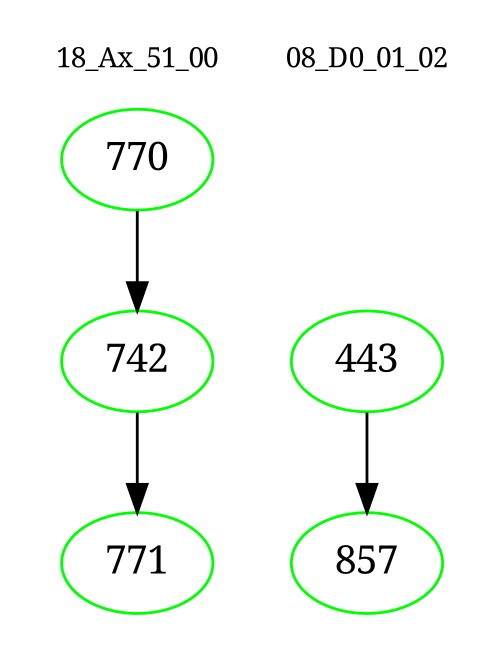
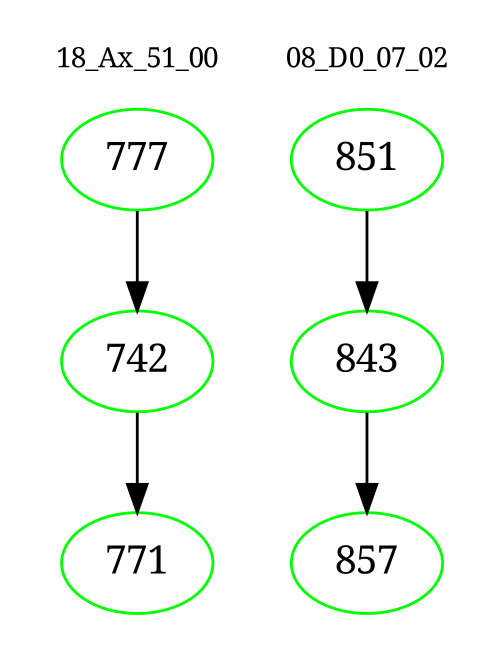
(367, 60) -> (367, 60)
(137, 160) -> (137, 160)
none -> (367, 160)
(367, 361) -> (367, 361)
